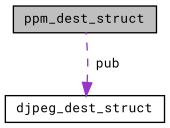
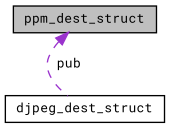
(88, 57) -> (48, 71)
